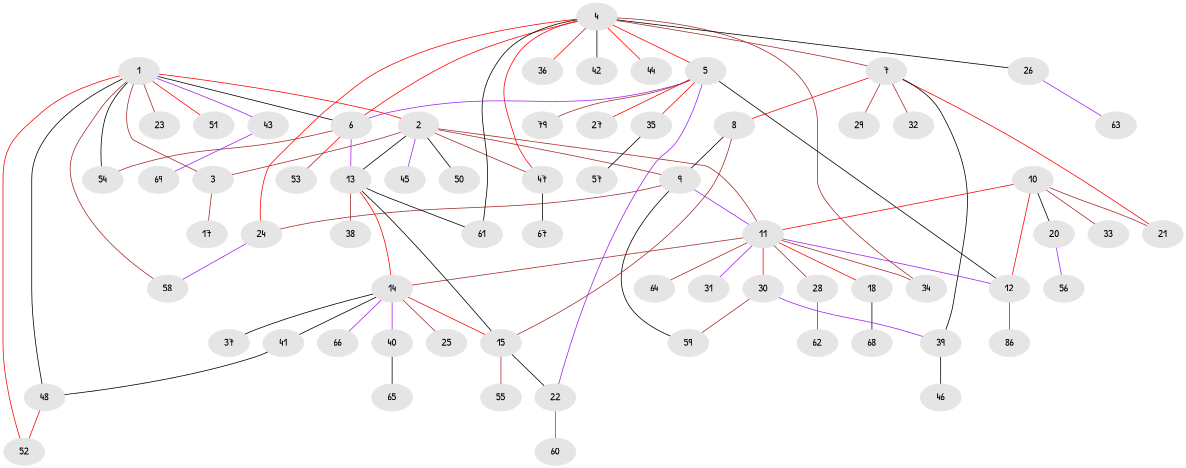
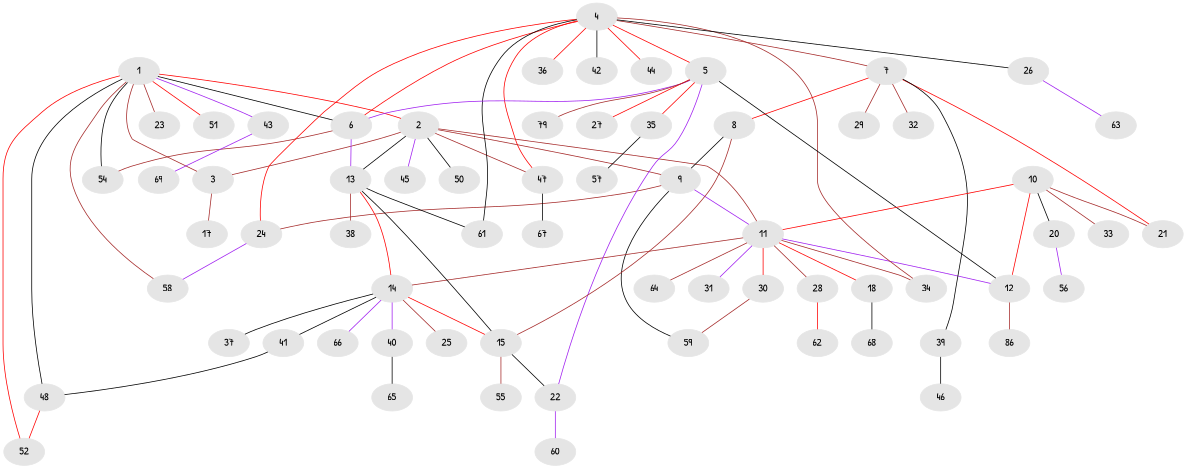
(296, 180) -> none
(850, 318) -> none
